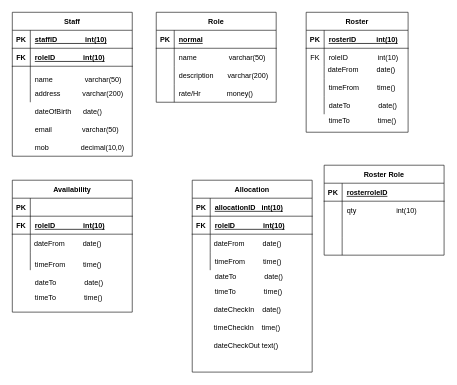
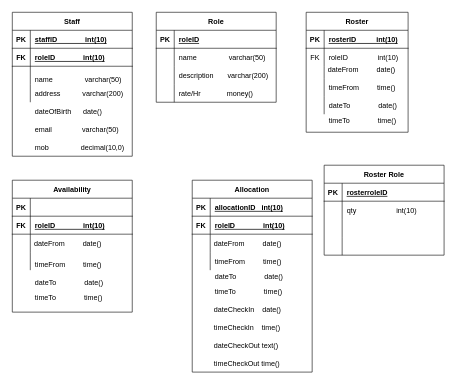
(190, 40) -> (190, 40)
none -> (258, 363)
